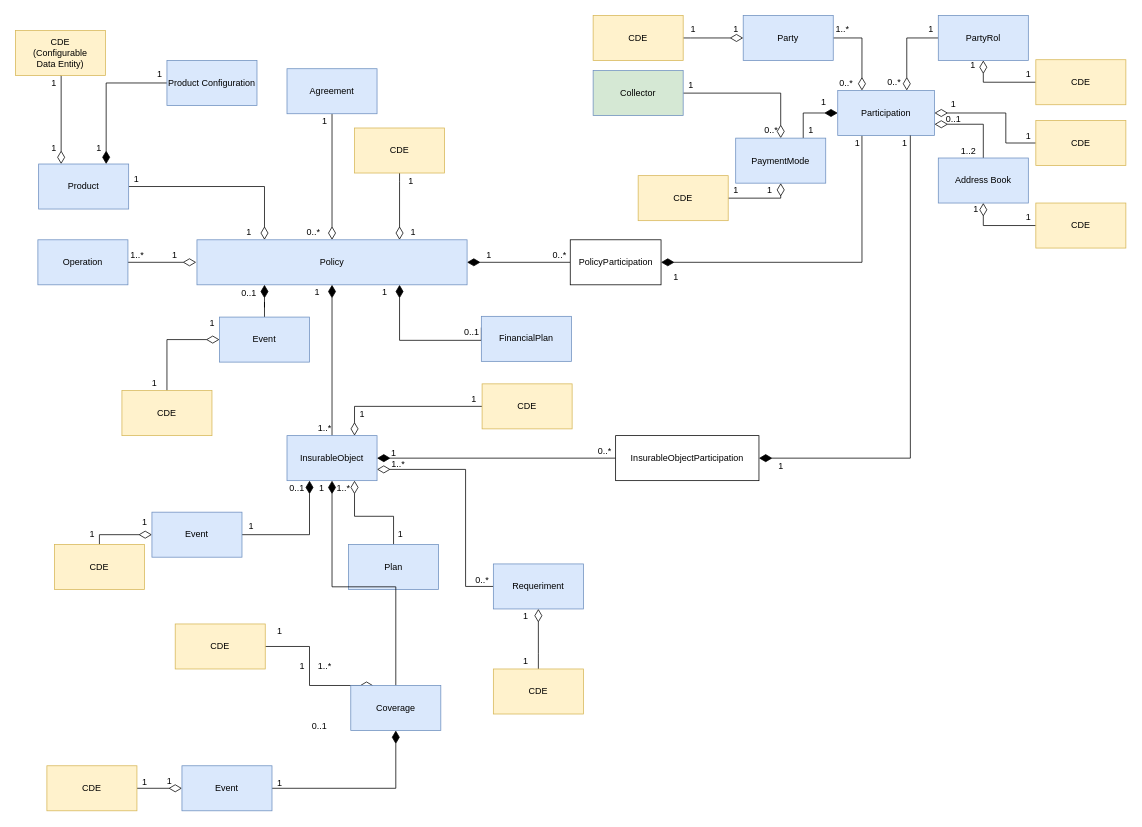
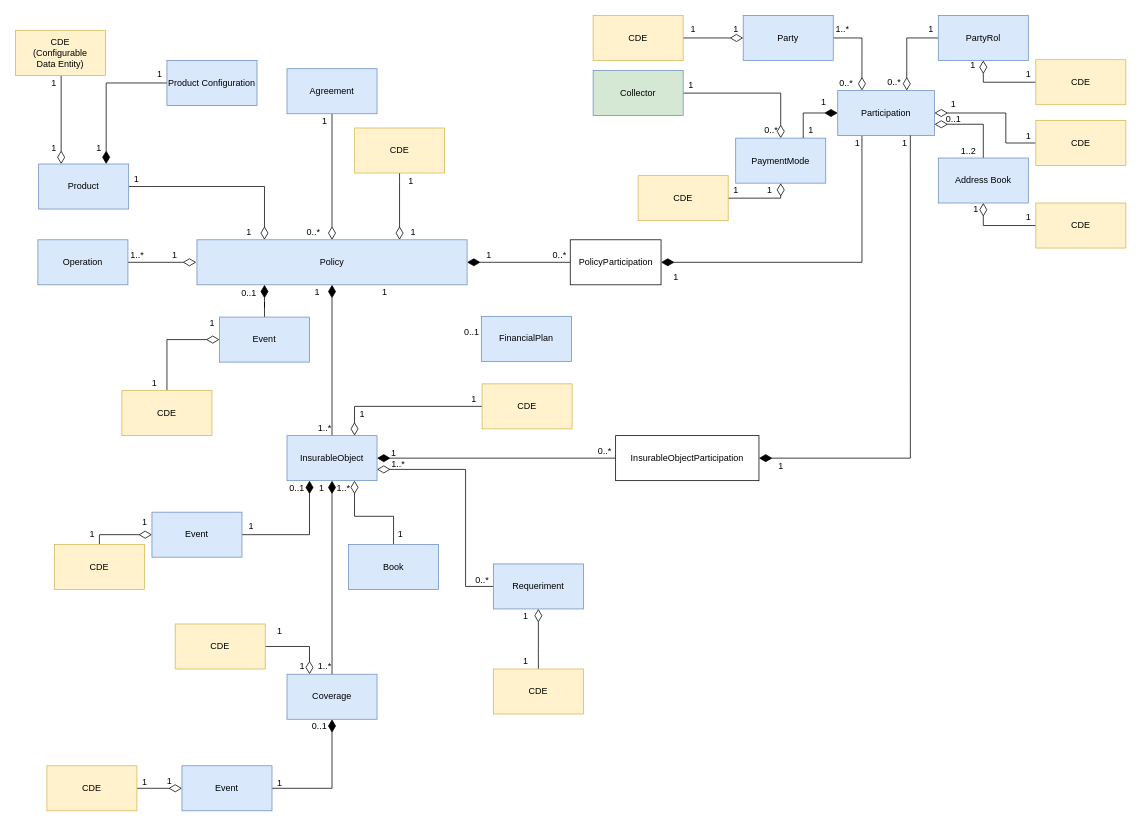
(421, 340) -> none
(393, 567) -> (393, 567)
(396, 708) -> (332, 696)
